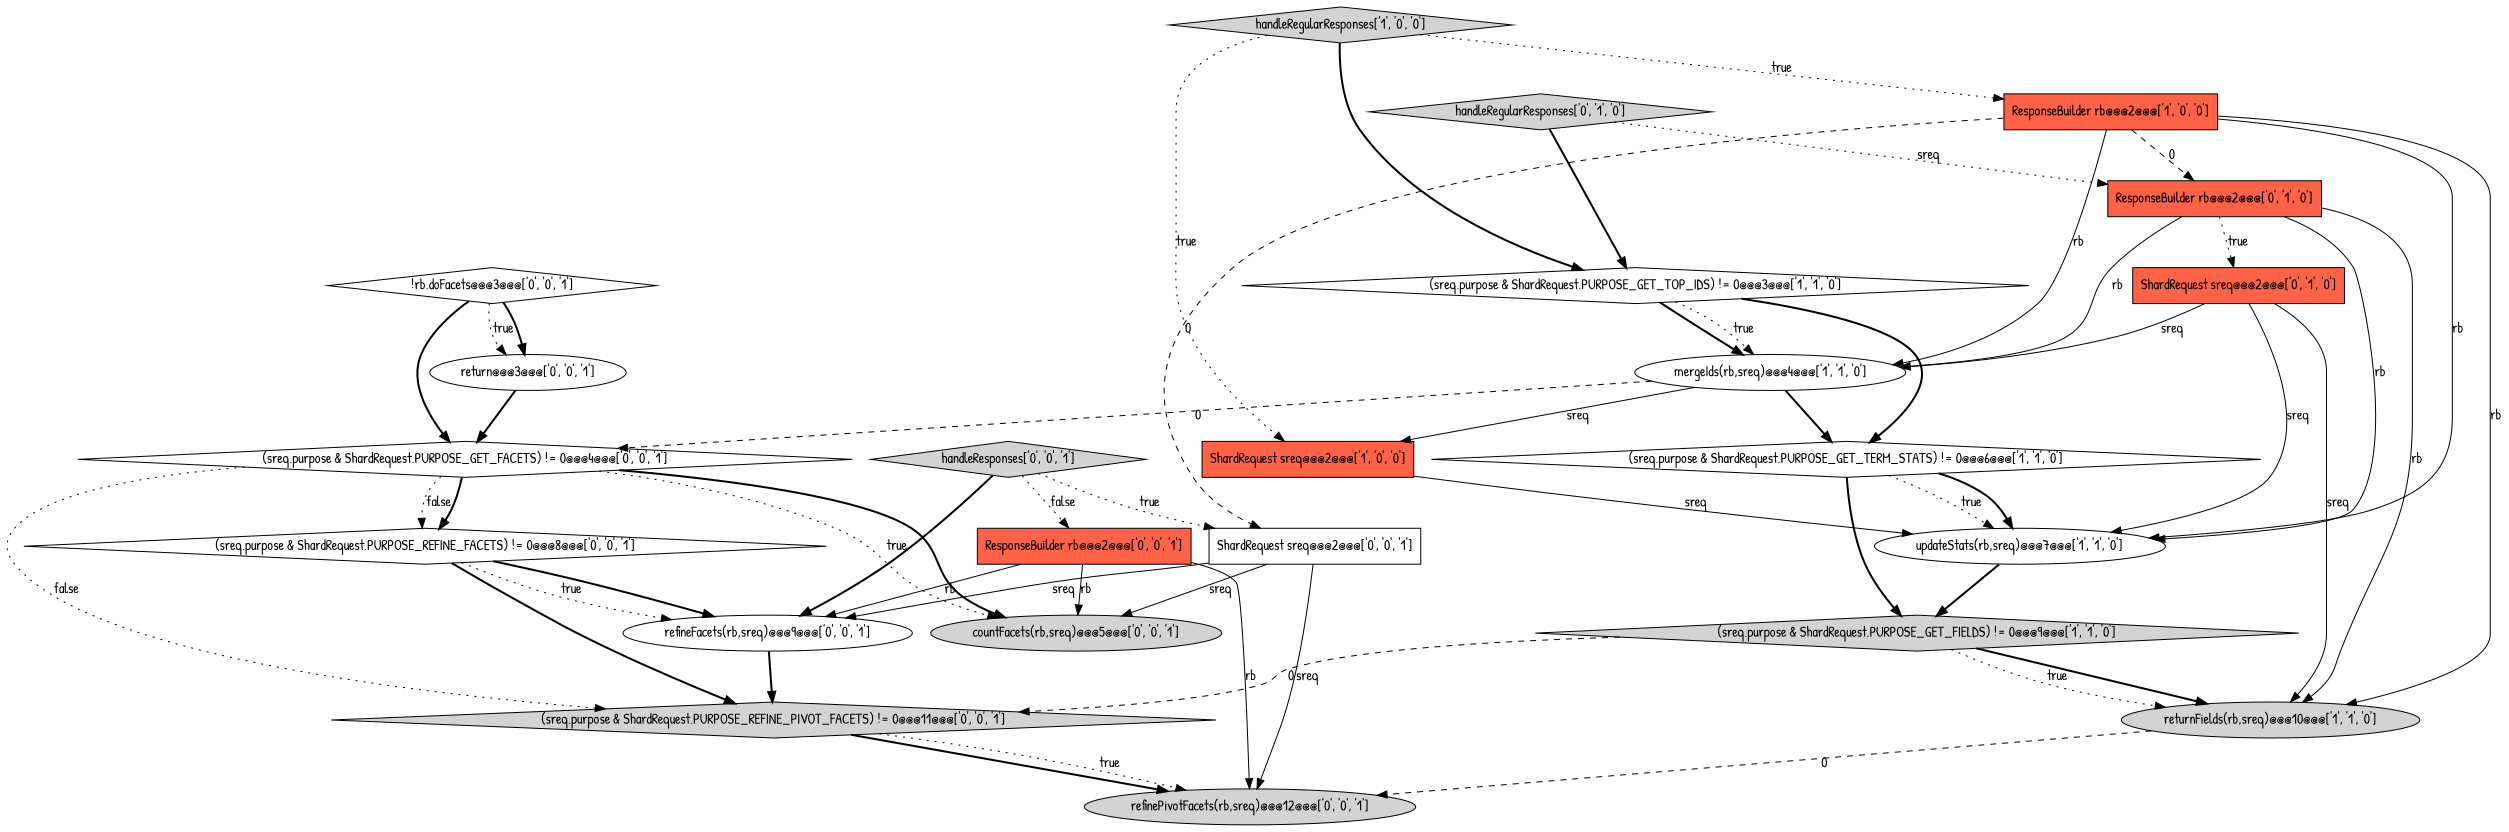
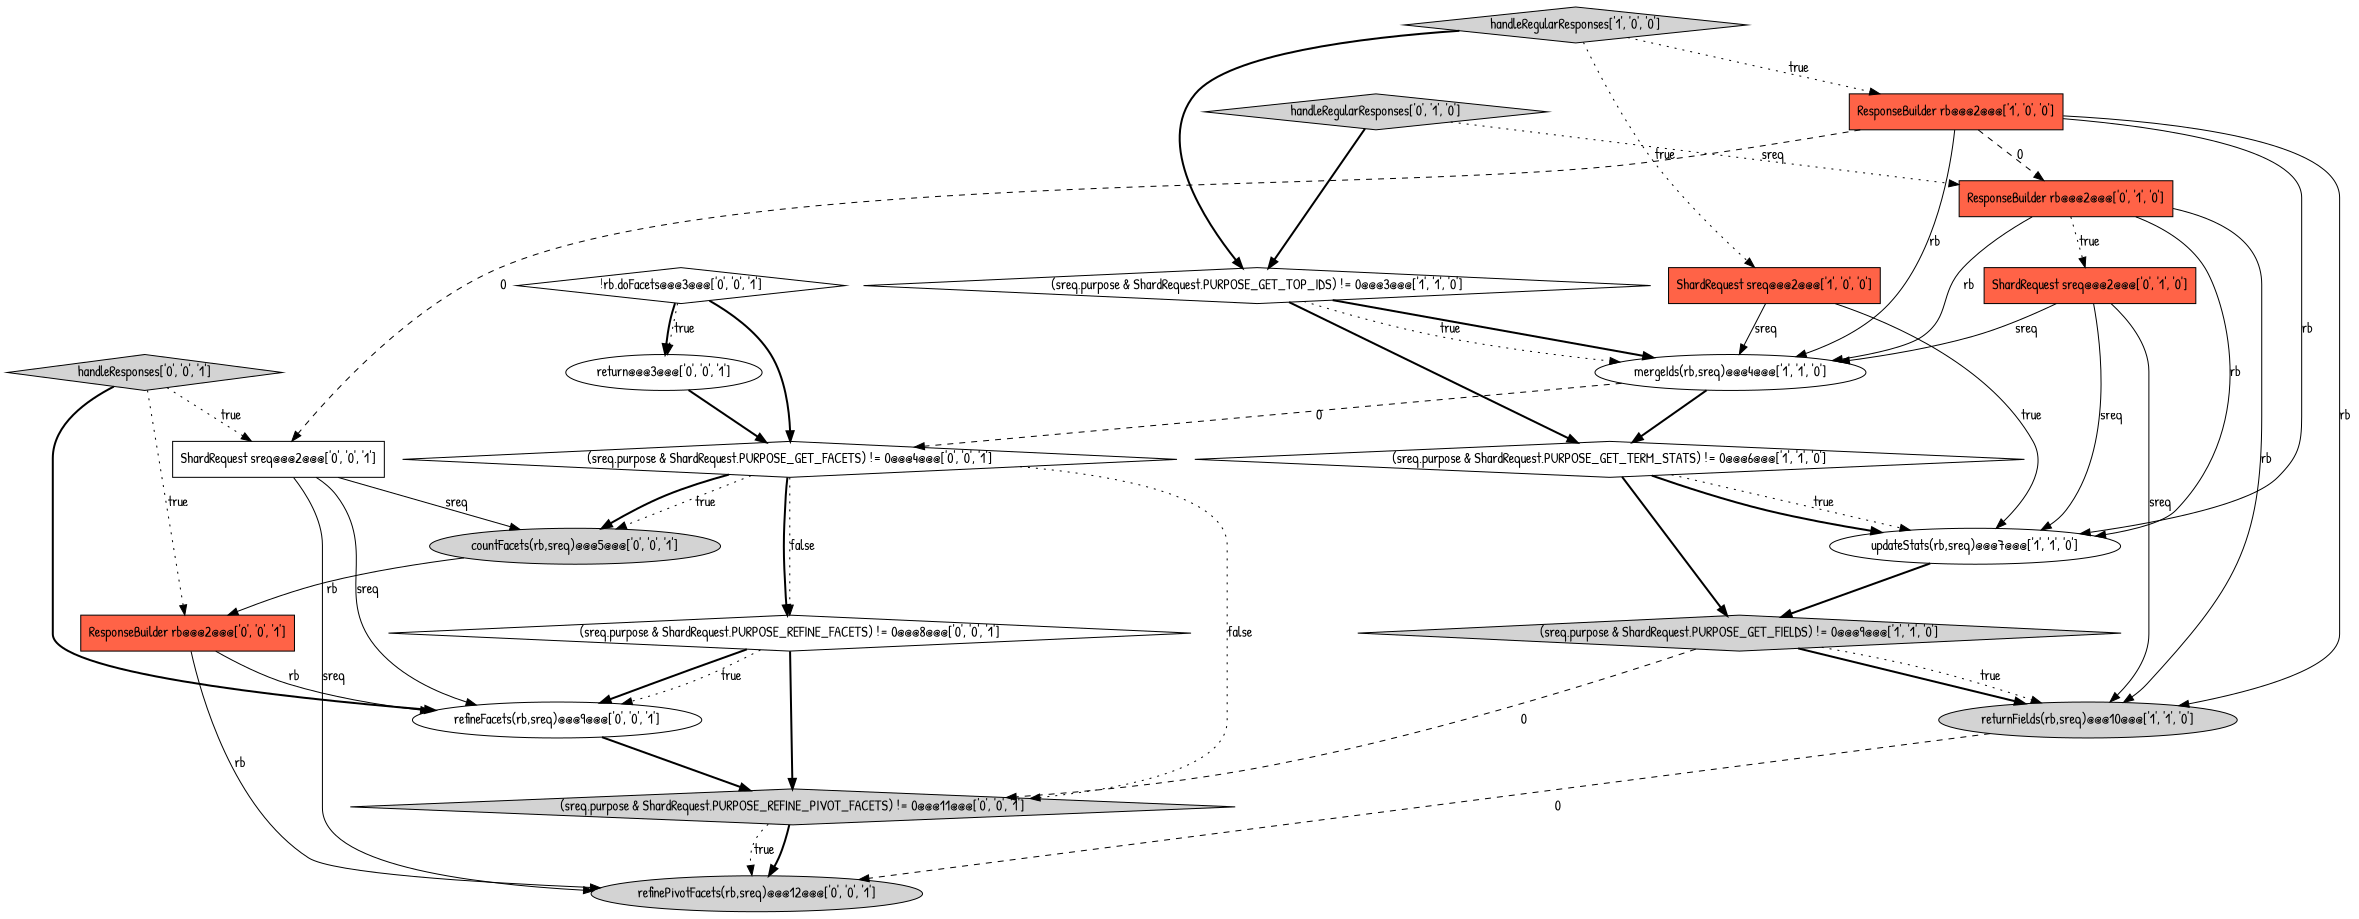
(1552, 413) -> (1755, 325)
(1063, 503) -> (178, 503)
(1696, 503) -> (2032, 416)
(1081, 585) -> (349, 577)
